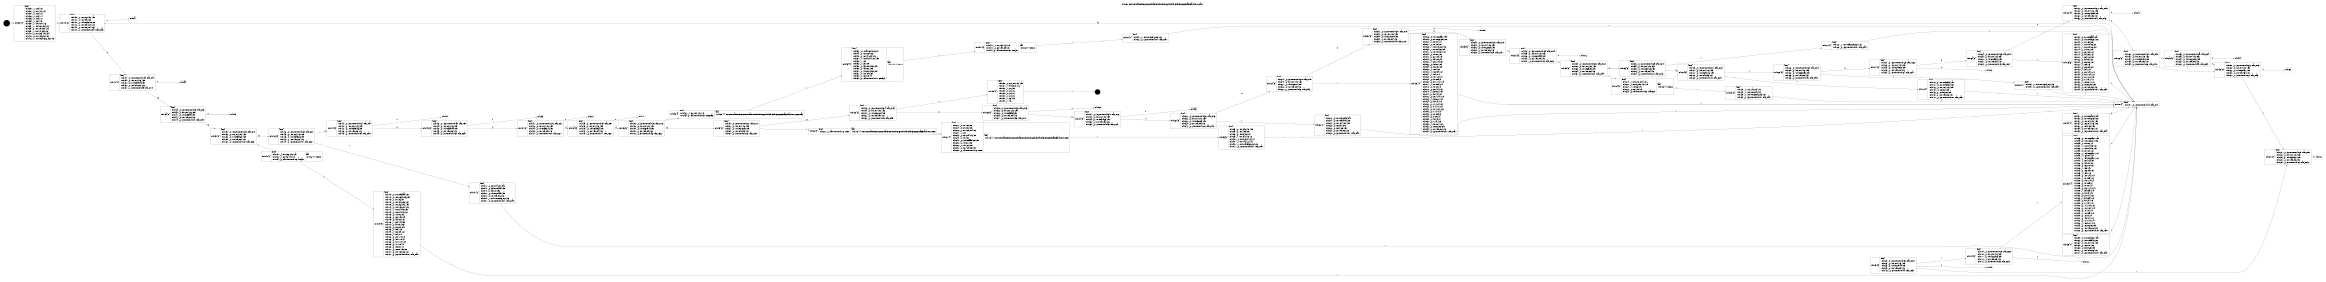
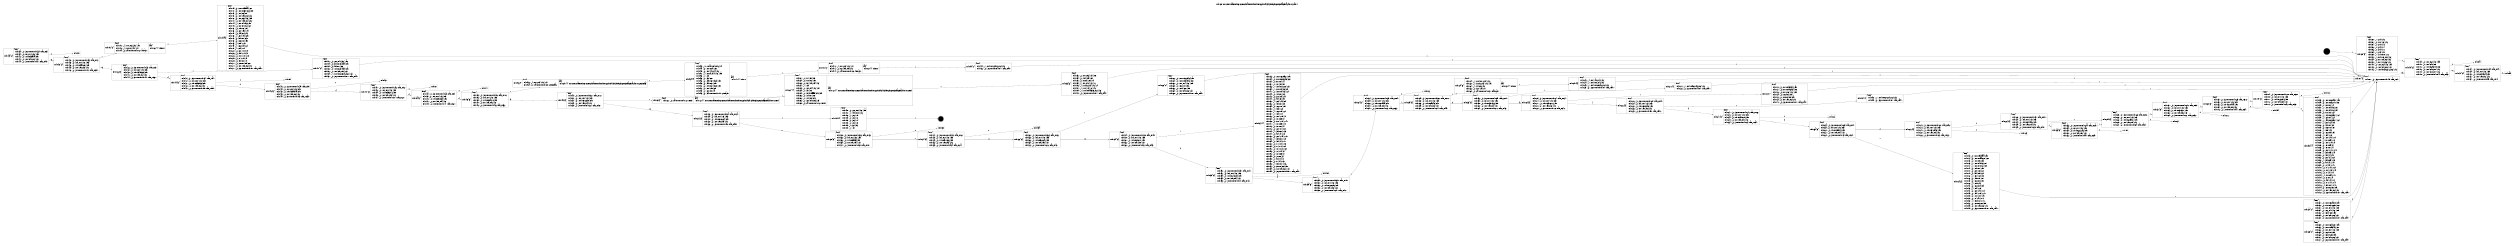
(157, 98) -> none
(2137, 272) -> (2200, 107)
